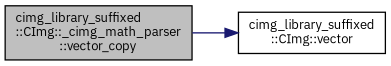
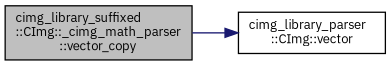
(312, 33) -> (312, 33)
